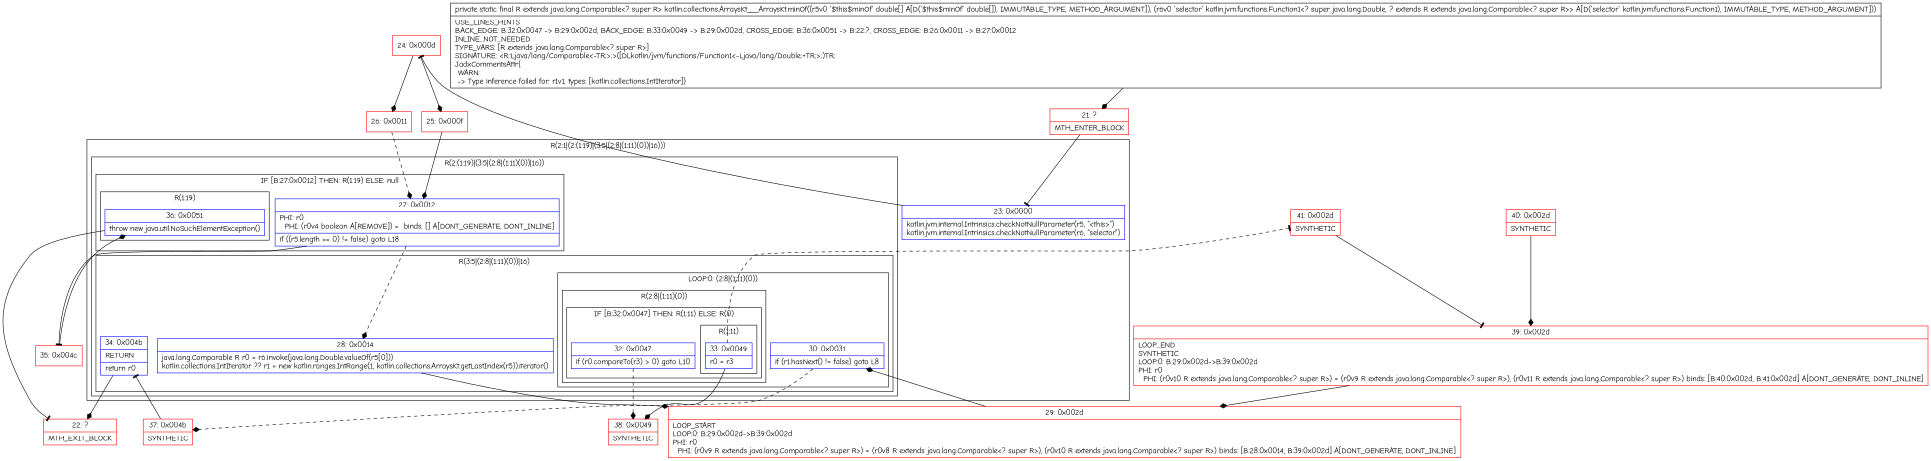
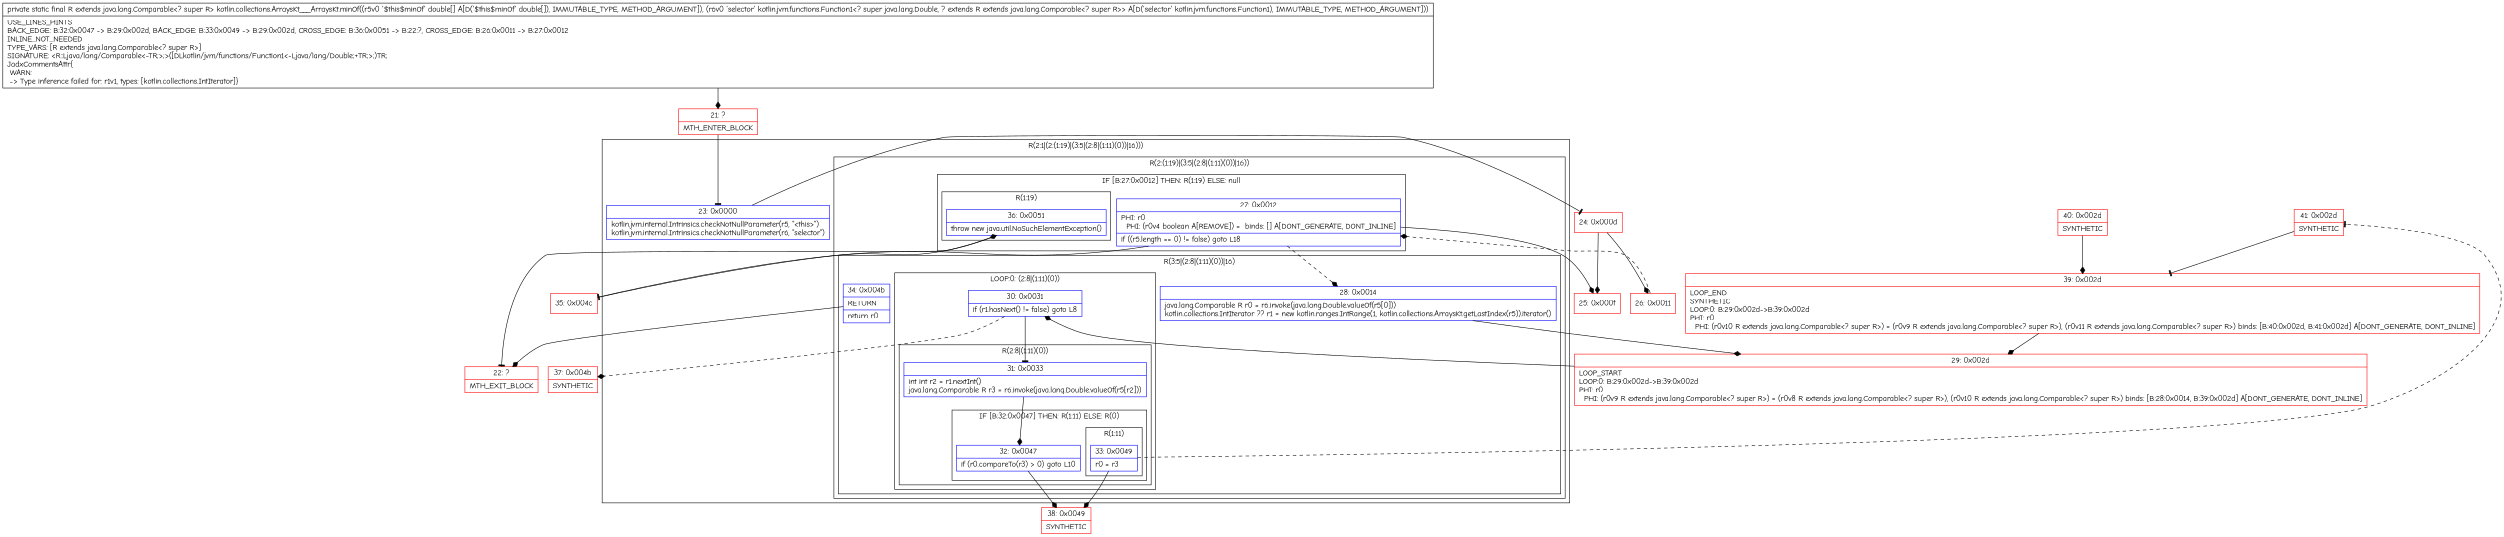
(434, 162) -> (1504, 238)
none -> (1025, 380)
(633, 390) -> (1040, 487)
(152, 404) -> none
